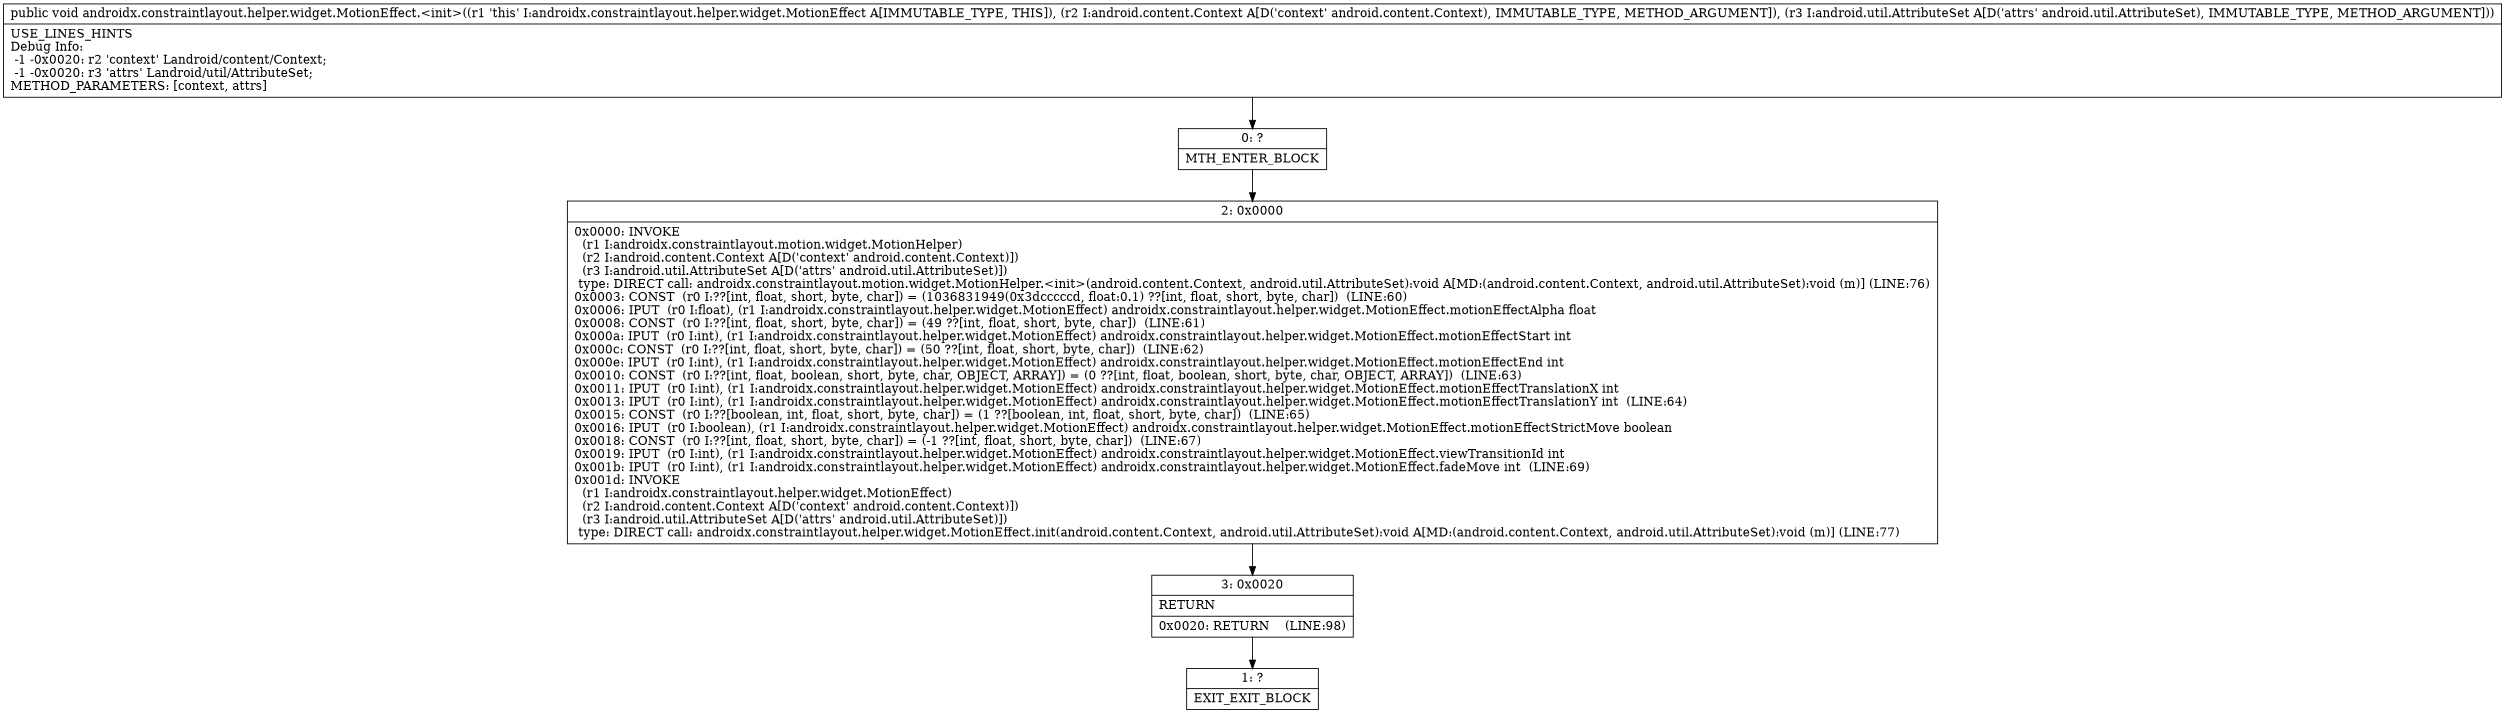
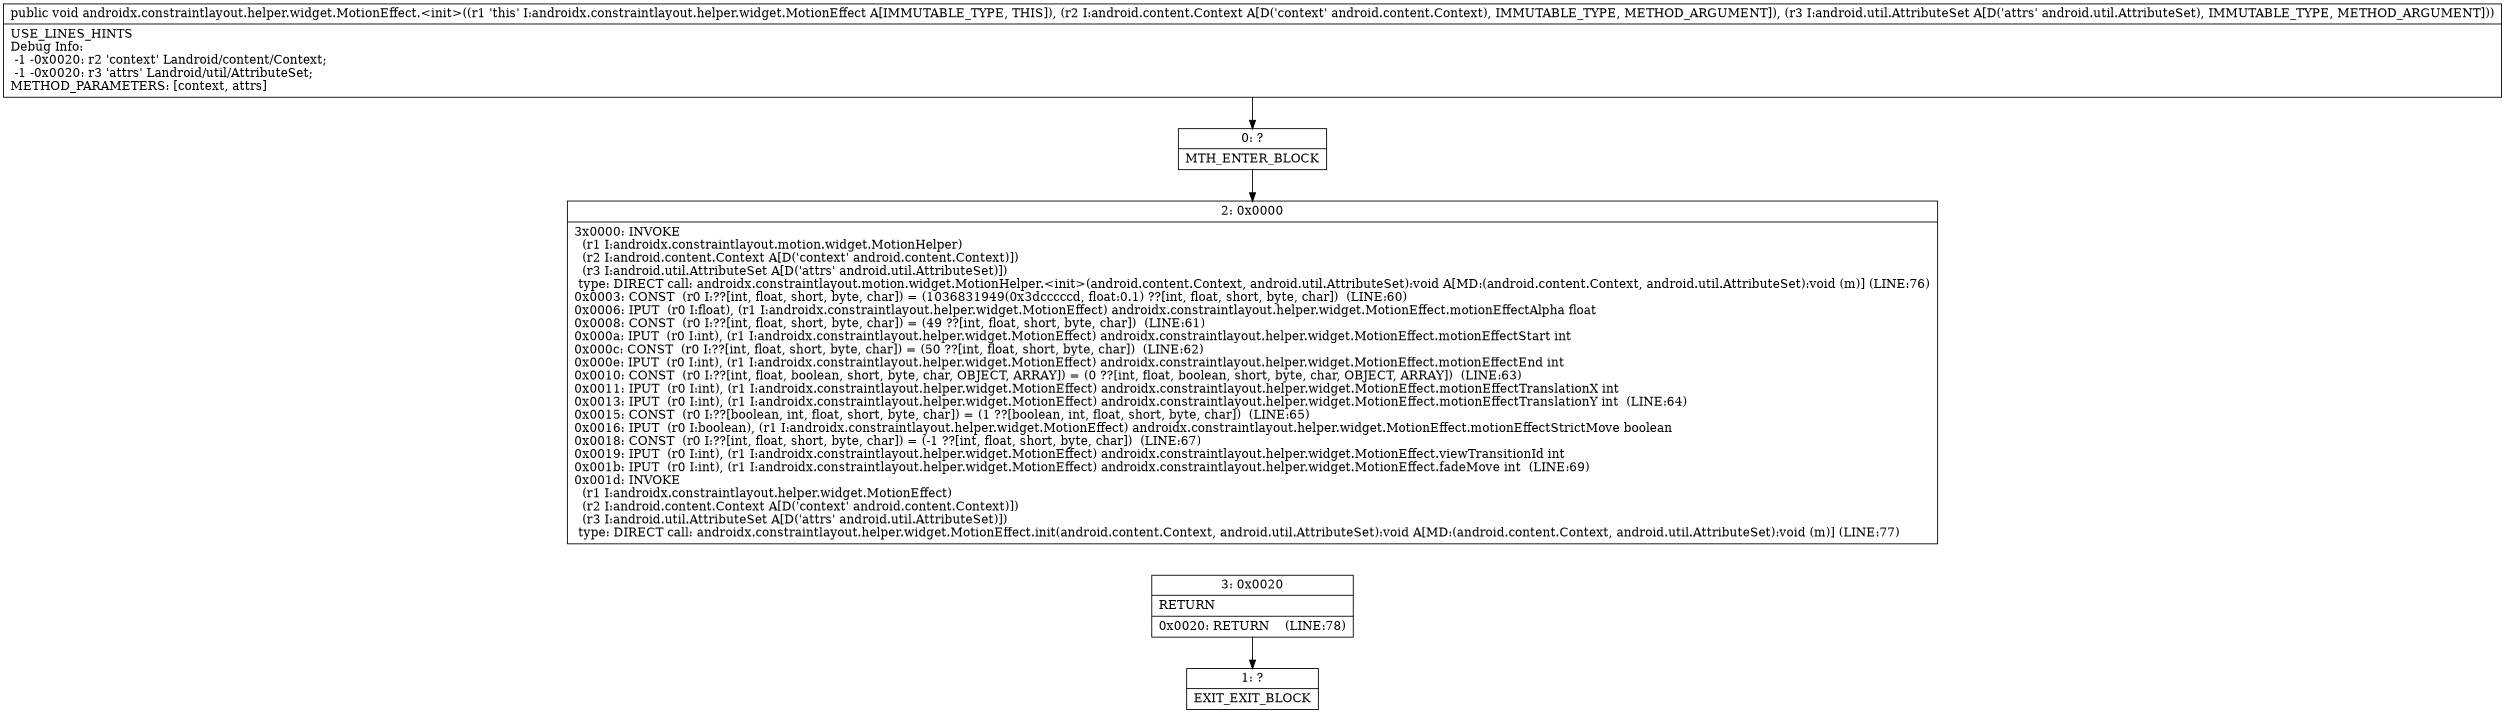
(631, 232) -> (631, 232)
(1253, 555) -> none
(1253, 626) -> (1253, 626)
